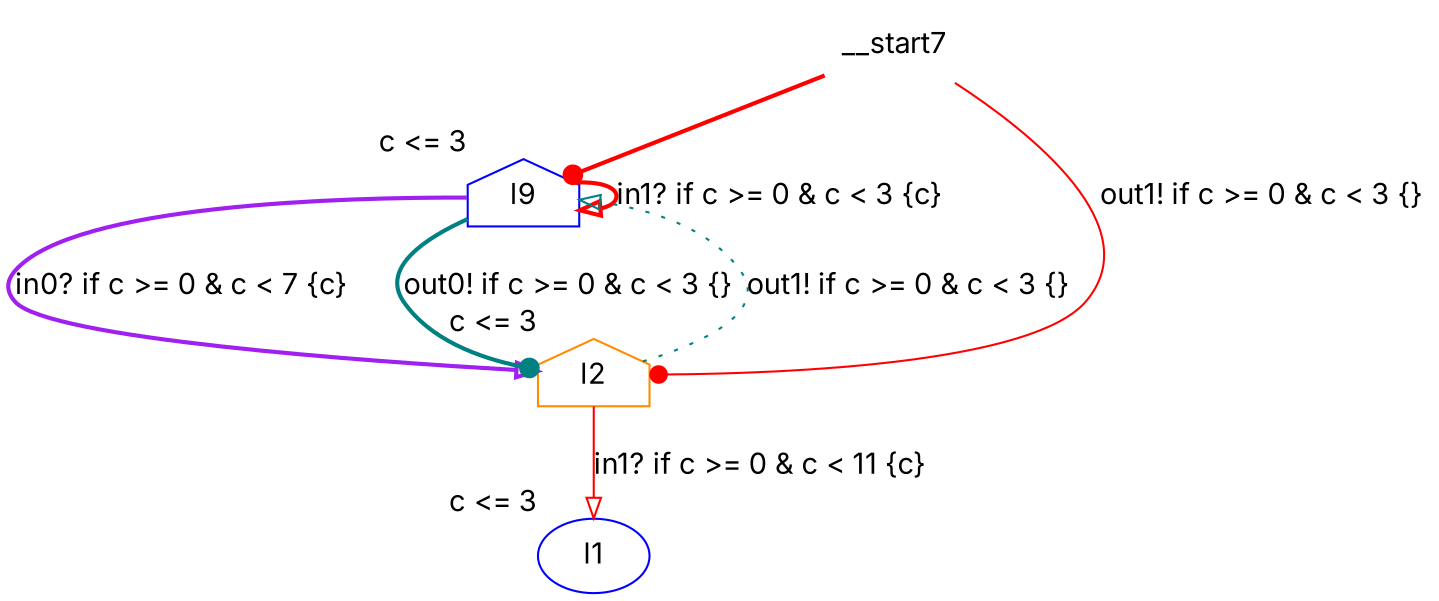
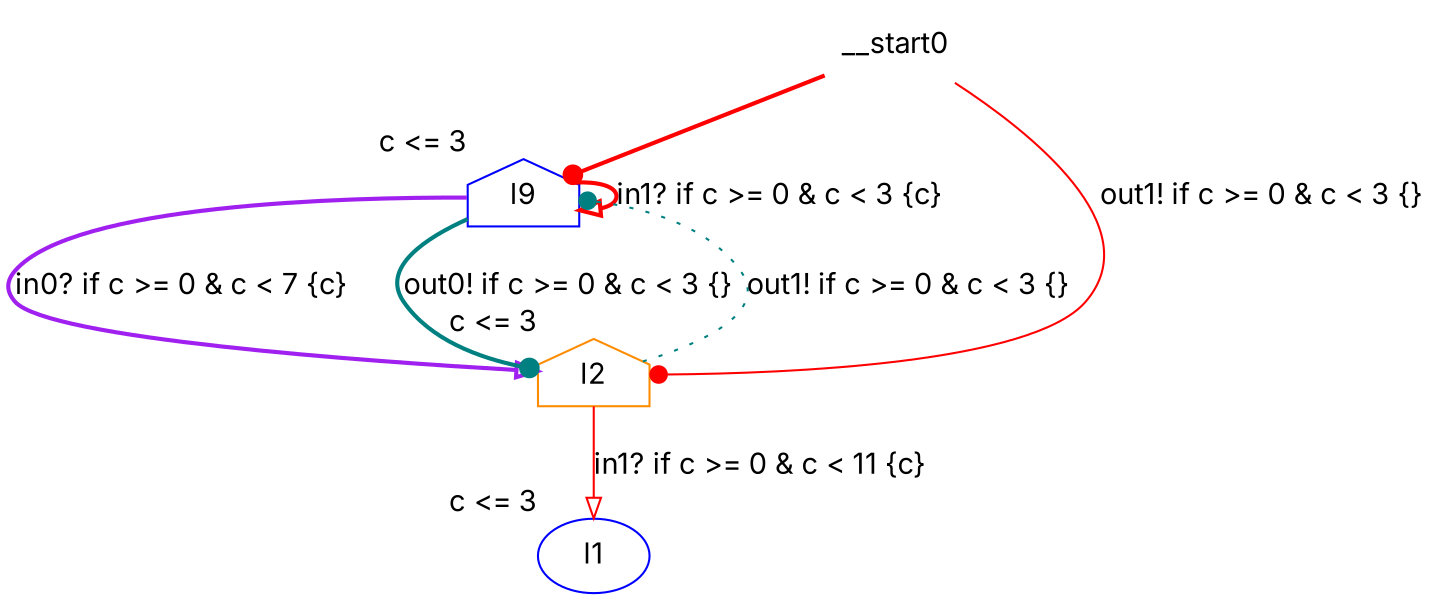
(895, 45) -> (895, 45)
(738, 268) -> (737, 267)
